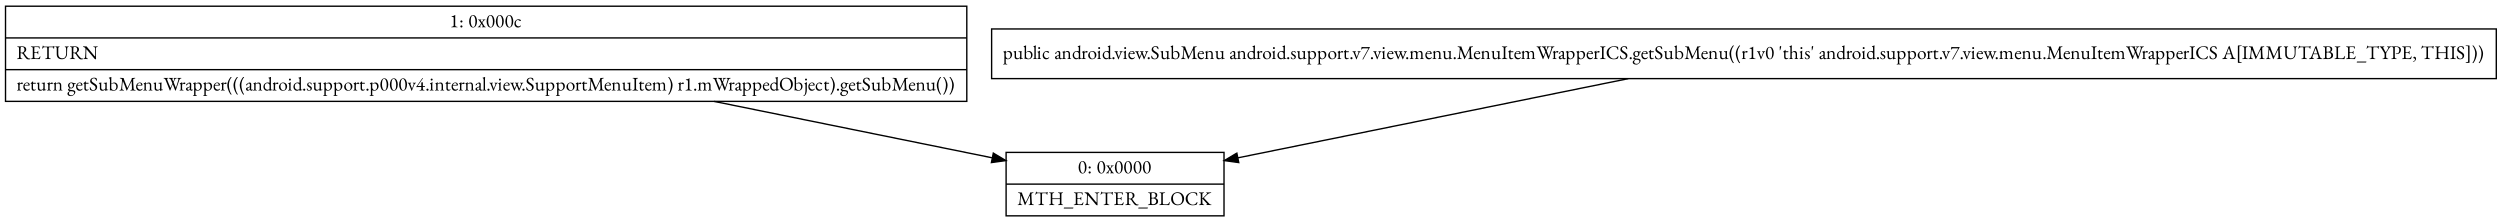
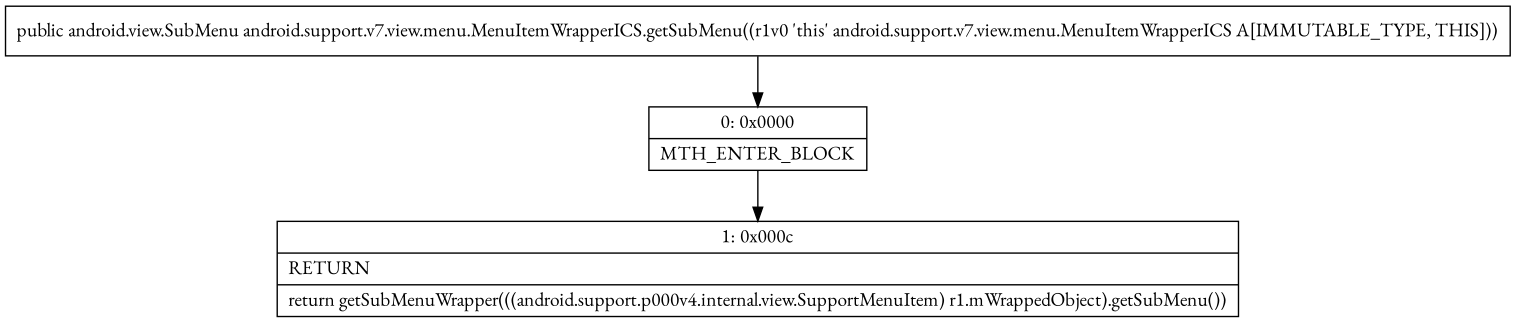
(853, 130) -> (758, 189)
